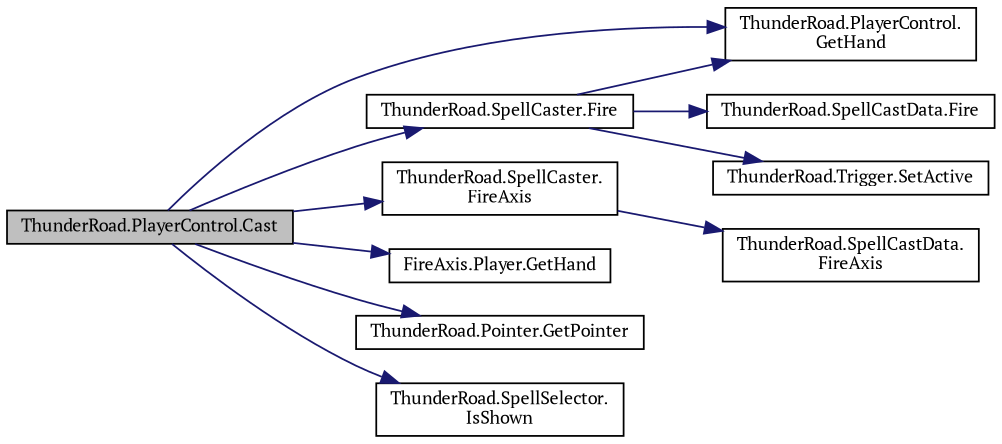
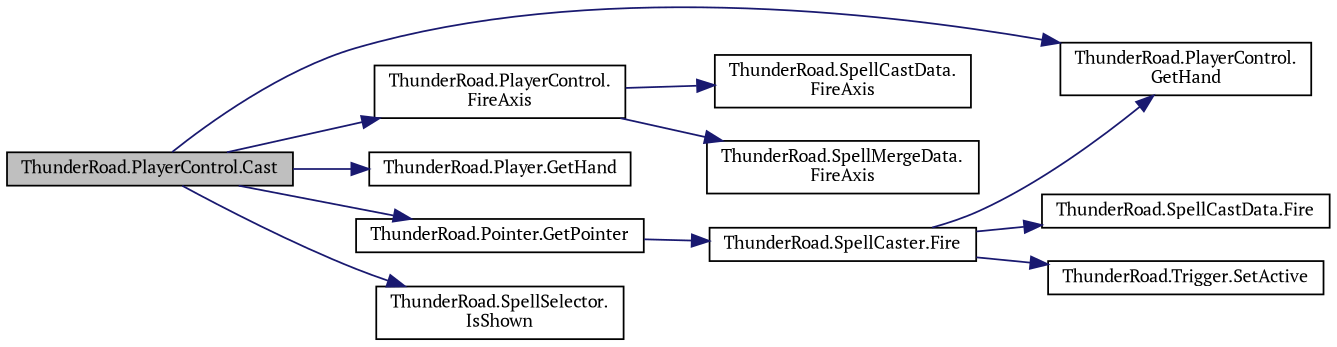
none -> (843, 167)
(296, 168) -> (668, 240)
(500, 189) -> (500, 92)
(500, 266) -> (500, 169)
